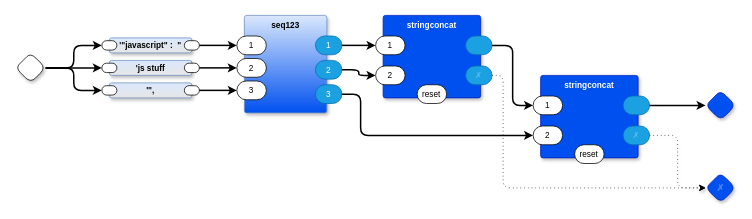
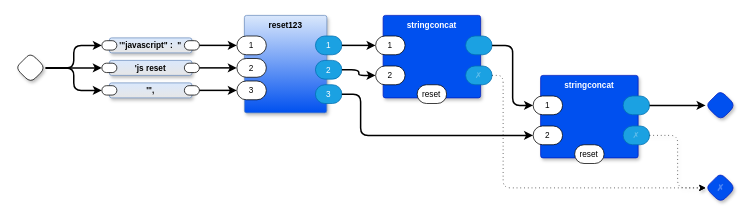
(285, 25) -> (285, 25)
(150, 68) -> (150, 68)
